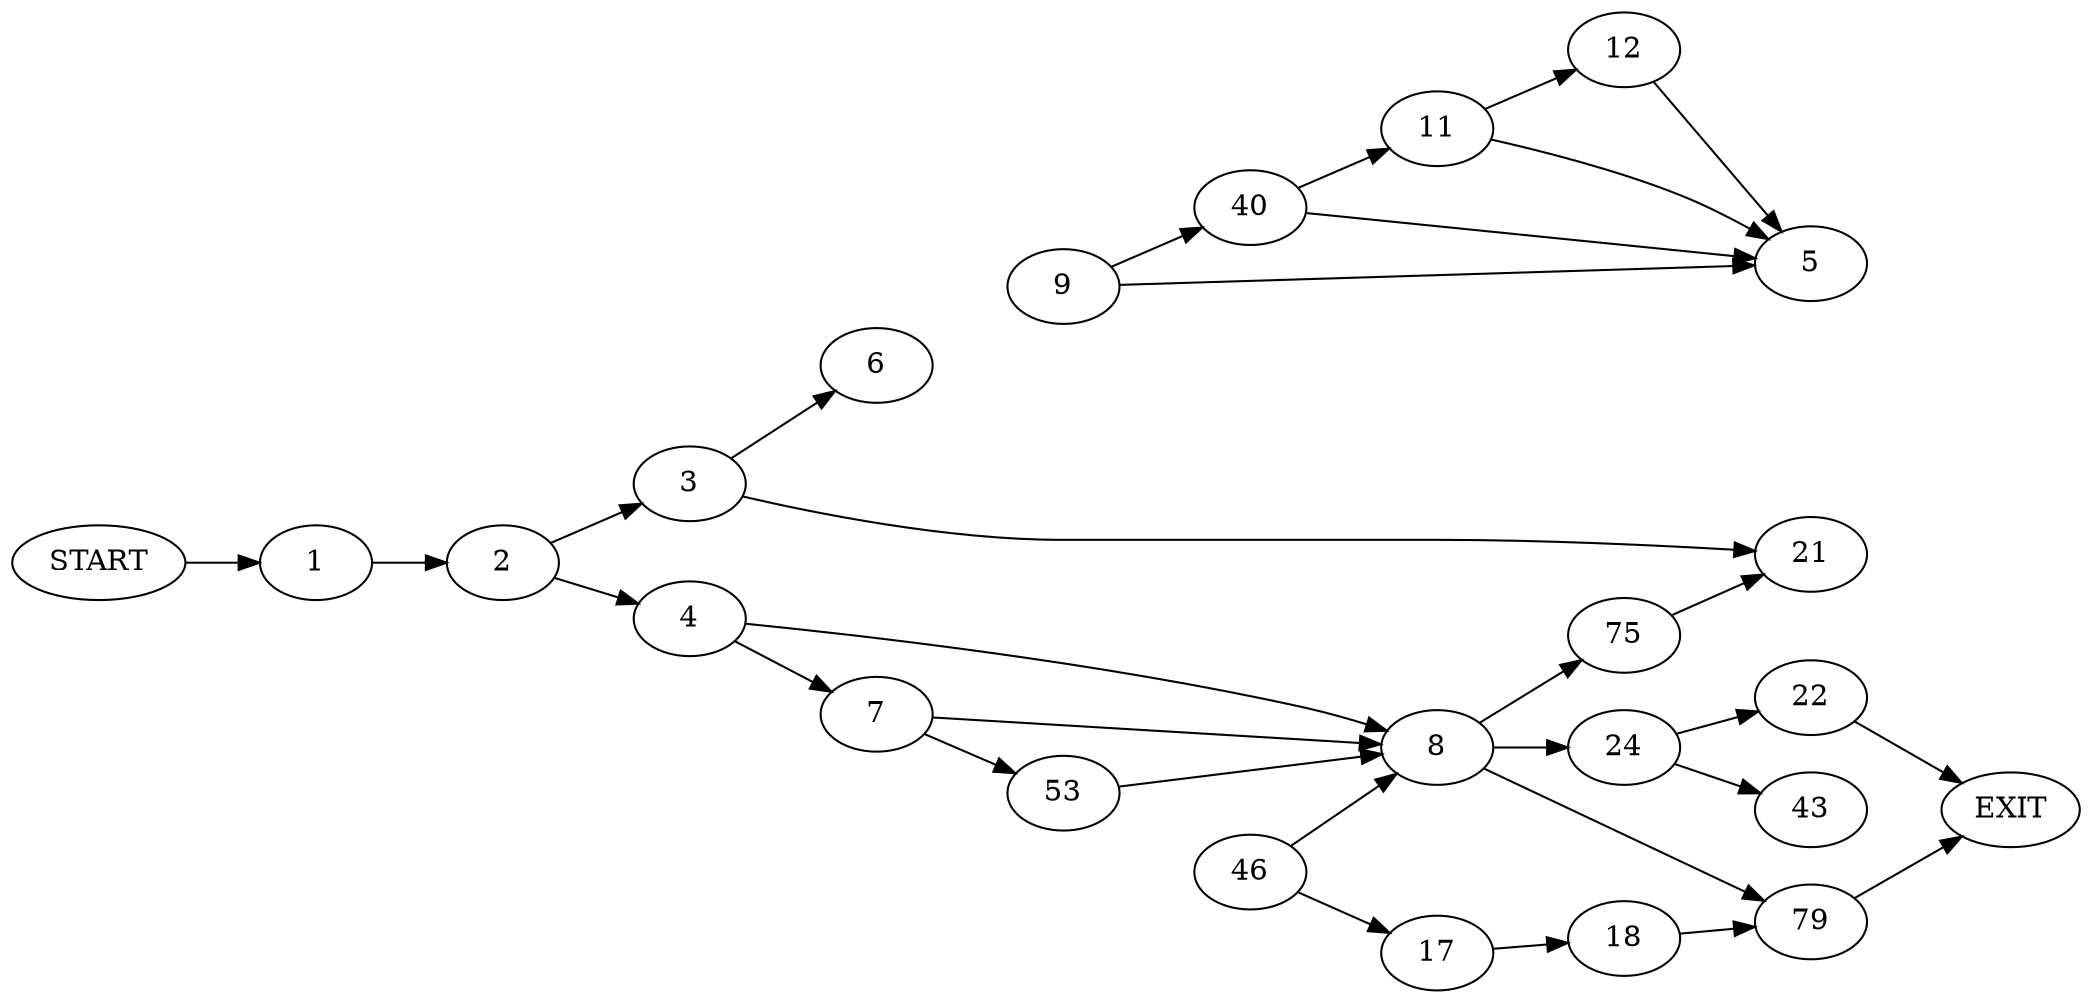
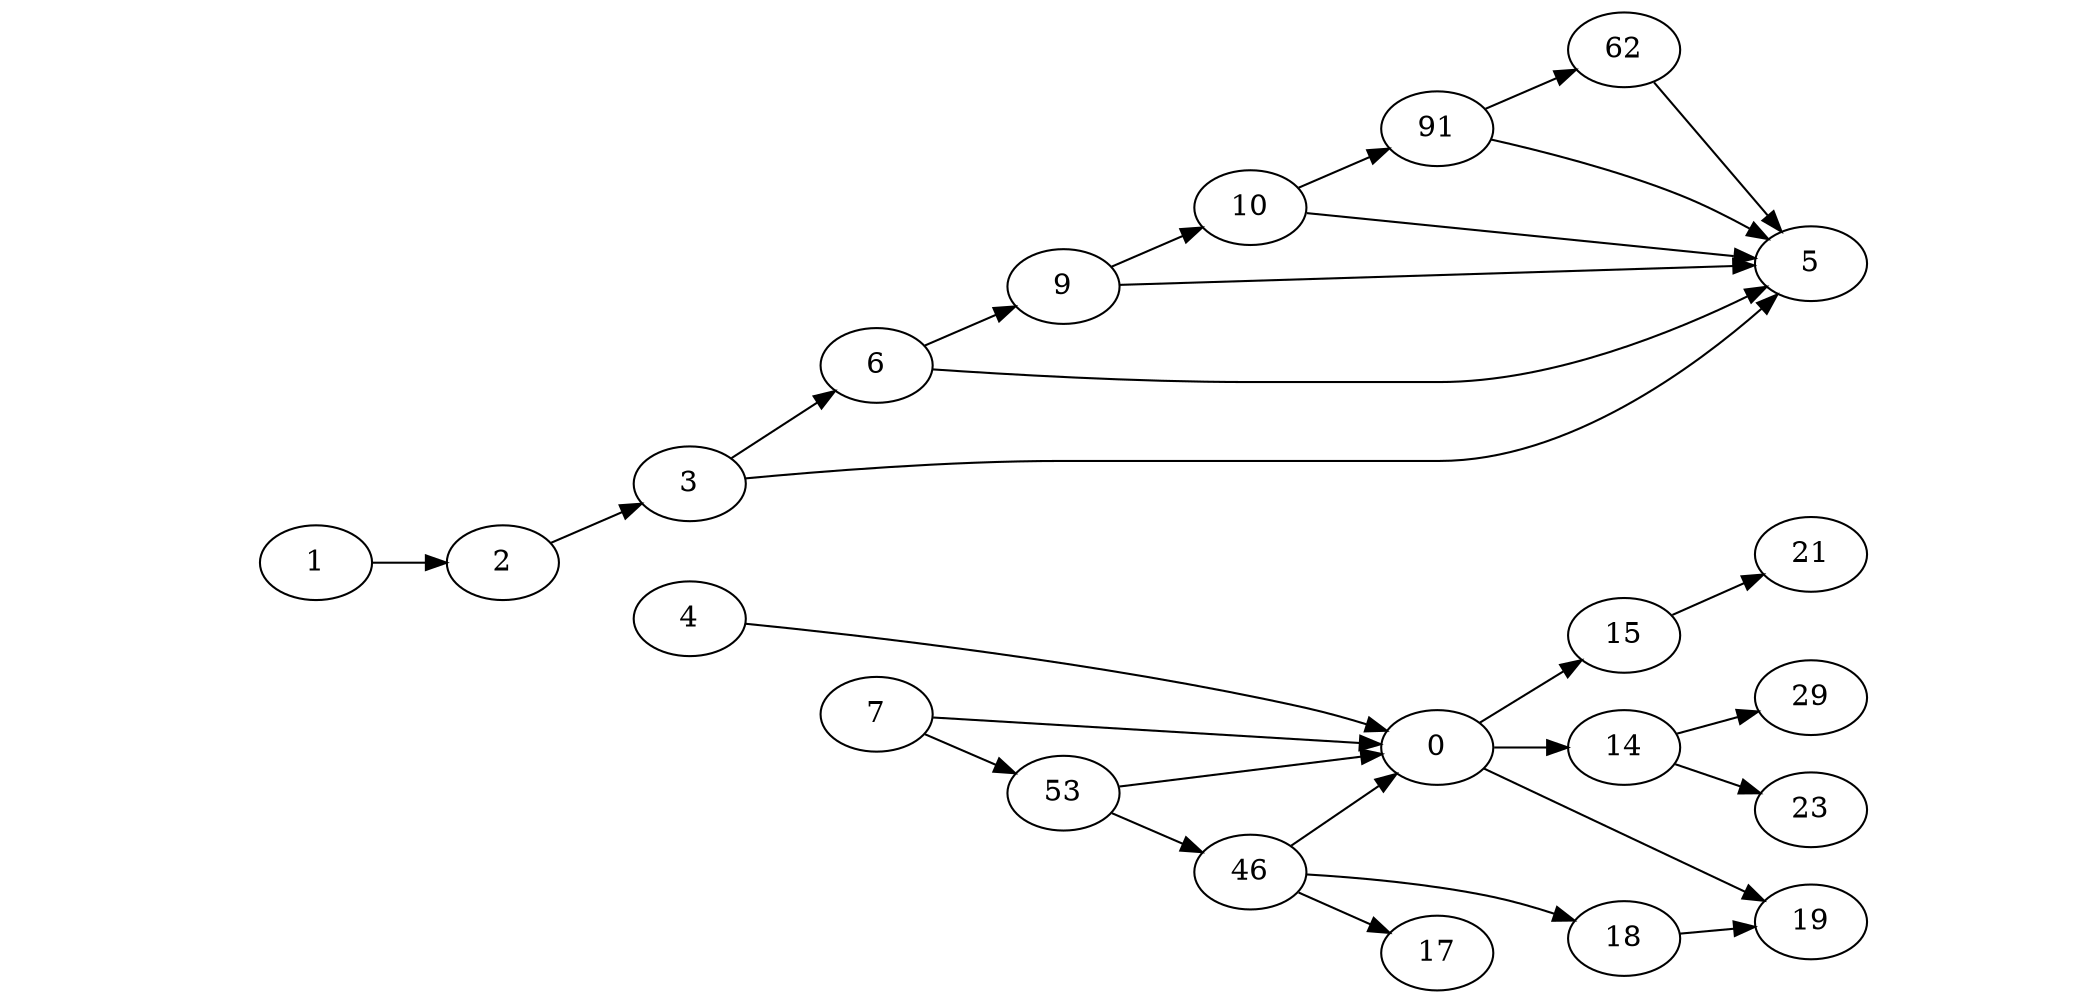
(1624, 50) -> (1624, 50)
(1437, 129) -> (1437, 129)
(1250, 208) -> (1250, 208)
none -> (961, 330)
none -> (1347, 382)
(1237, 540) -> (1274, 461)
(99, 563) -> none
(587, 588) -> none
(1624, 635) -> (1624, 635)
(774, 662) -> none
(1811, 698) -> (1811, 698)
(1437, 748) -> (1437, 748)
(1624, 748) -> (1624, 748)
(1811, 810) -> (1811, 810)
(2011, 810) -> none
none -> (1147, 829)
(1811, 922) -> (1811, 922)
(1520, 947) -> (1432, 886)
